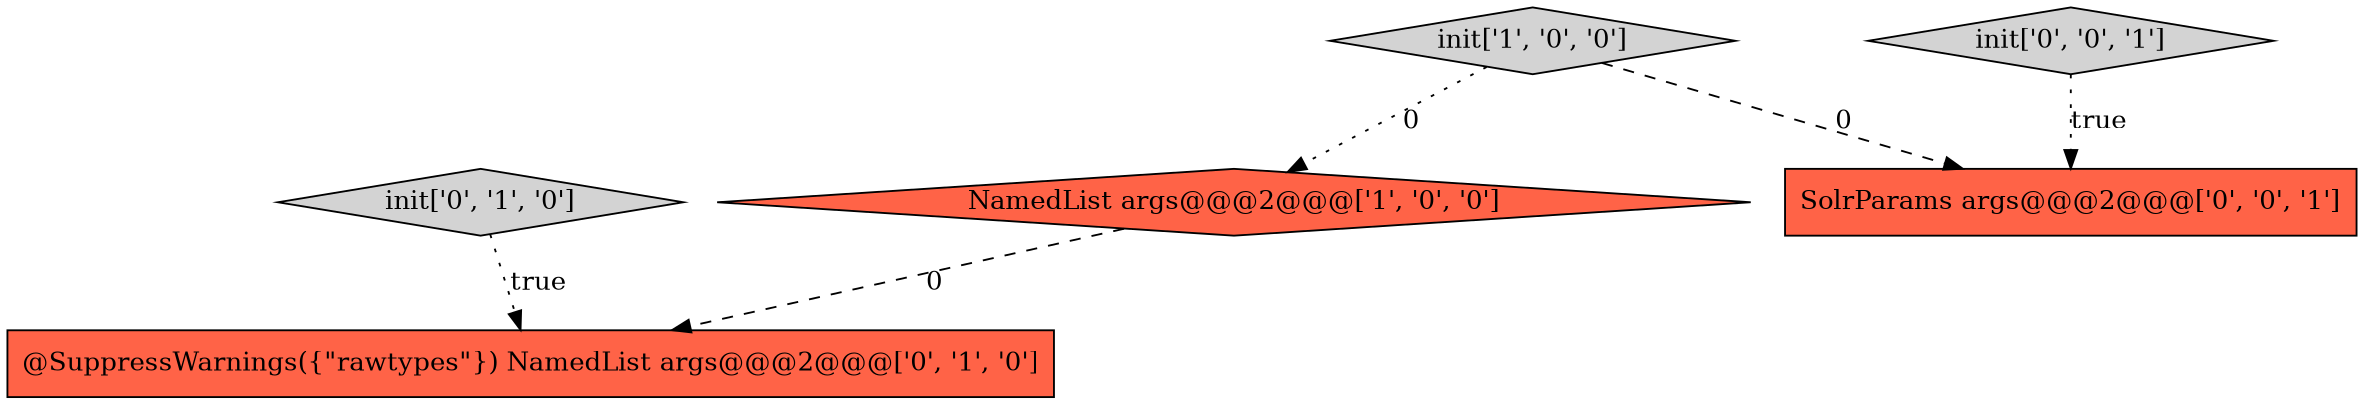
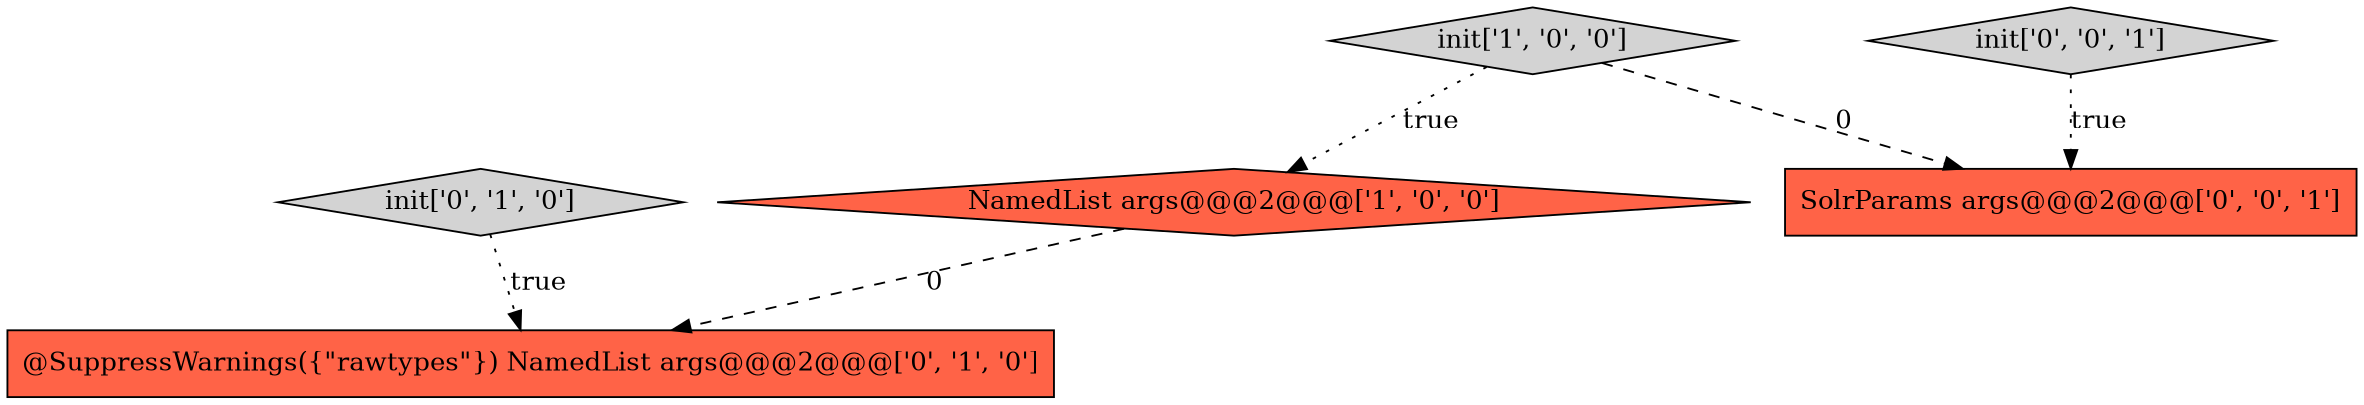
(1412, 122) -> (1432, 122)
